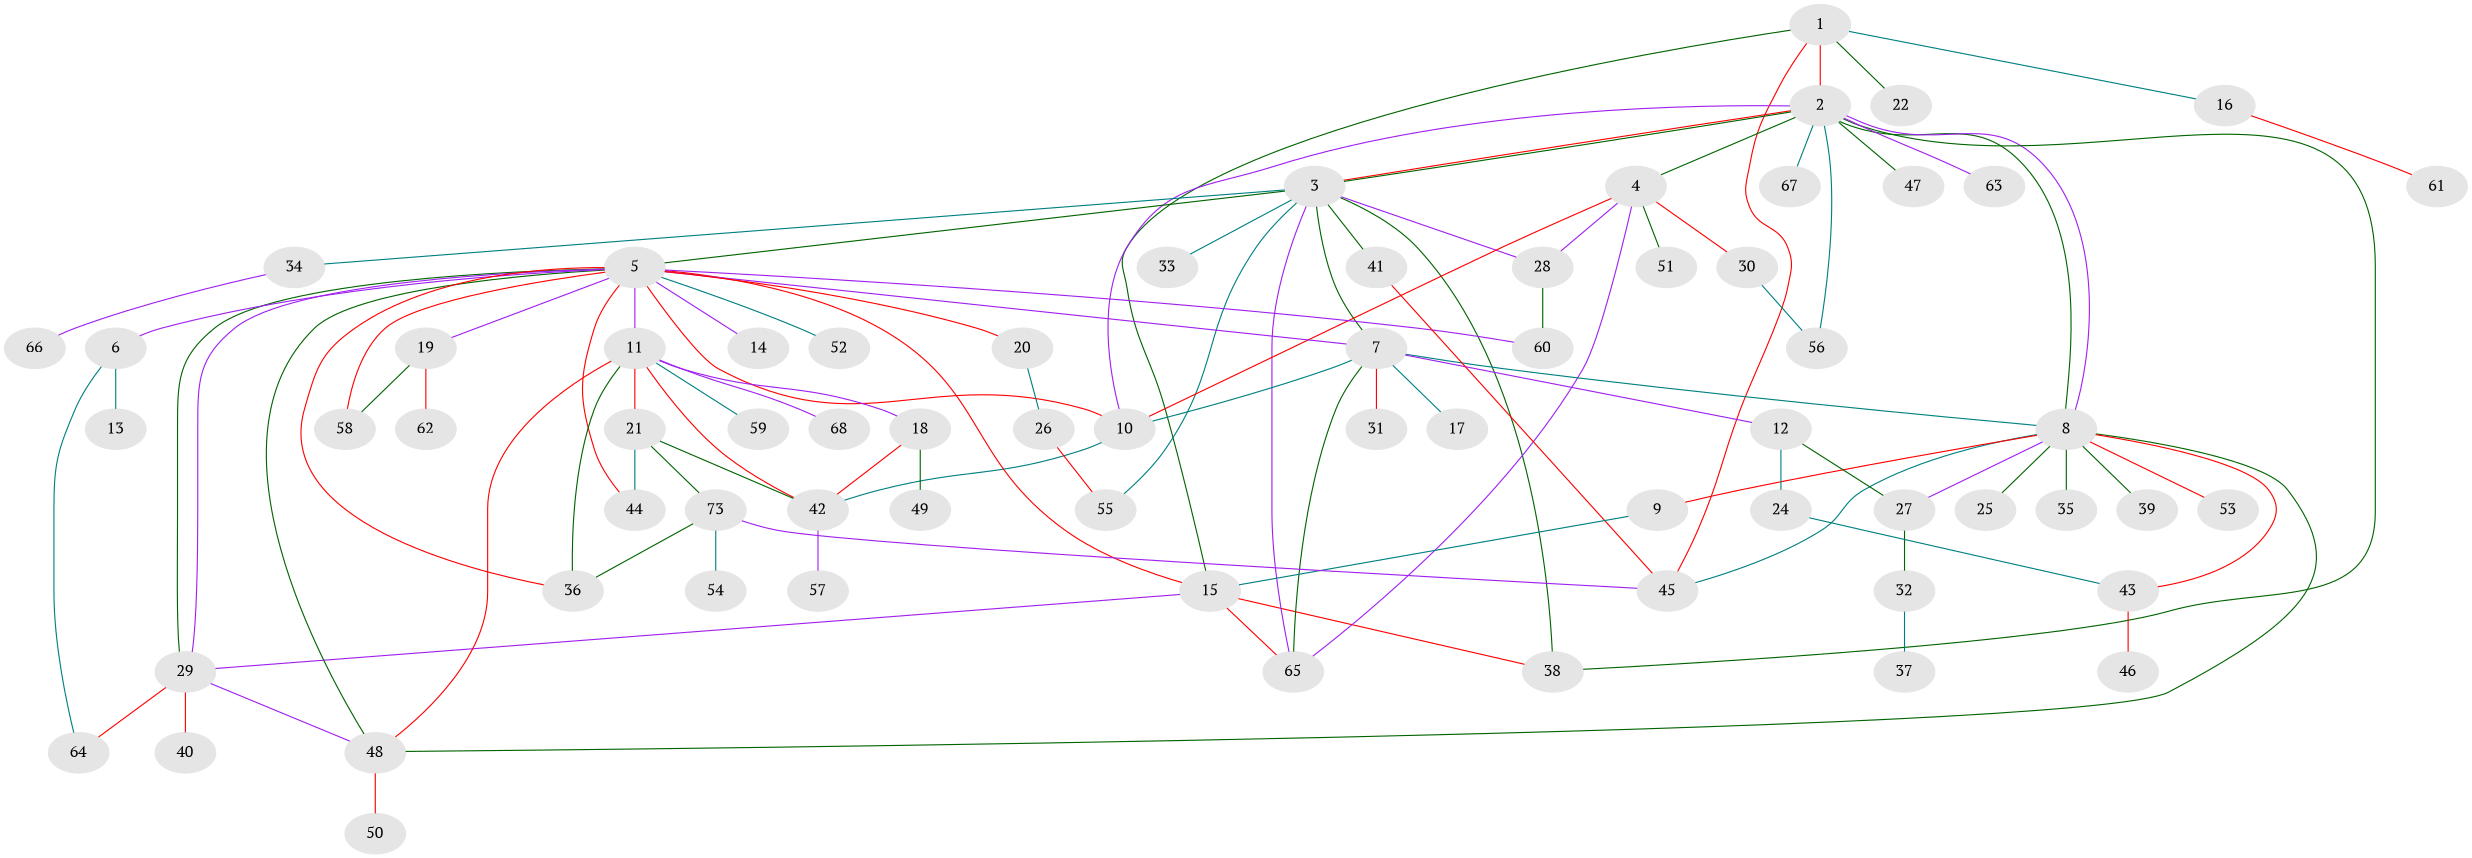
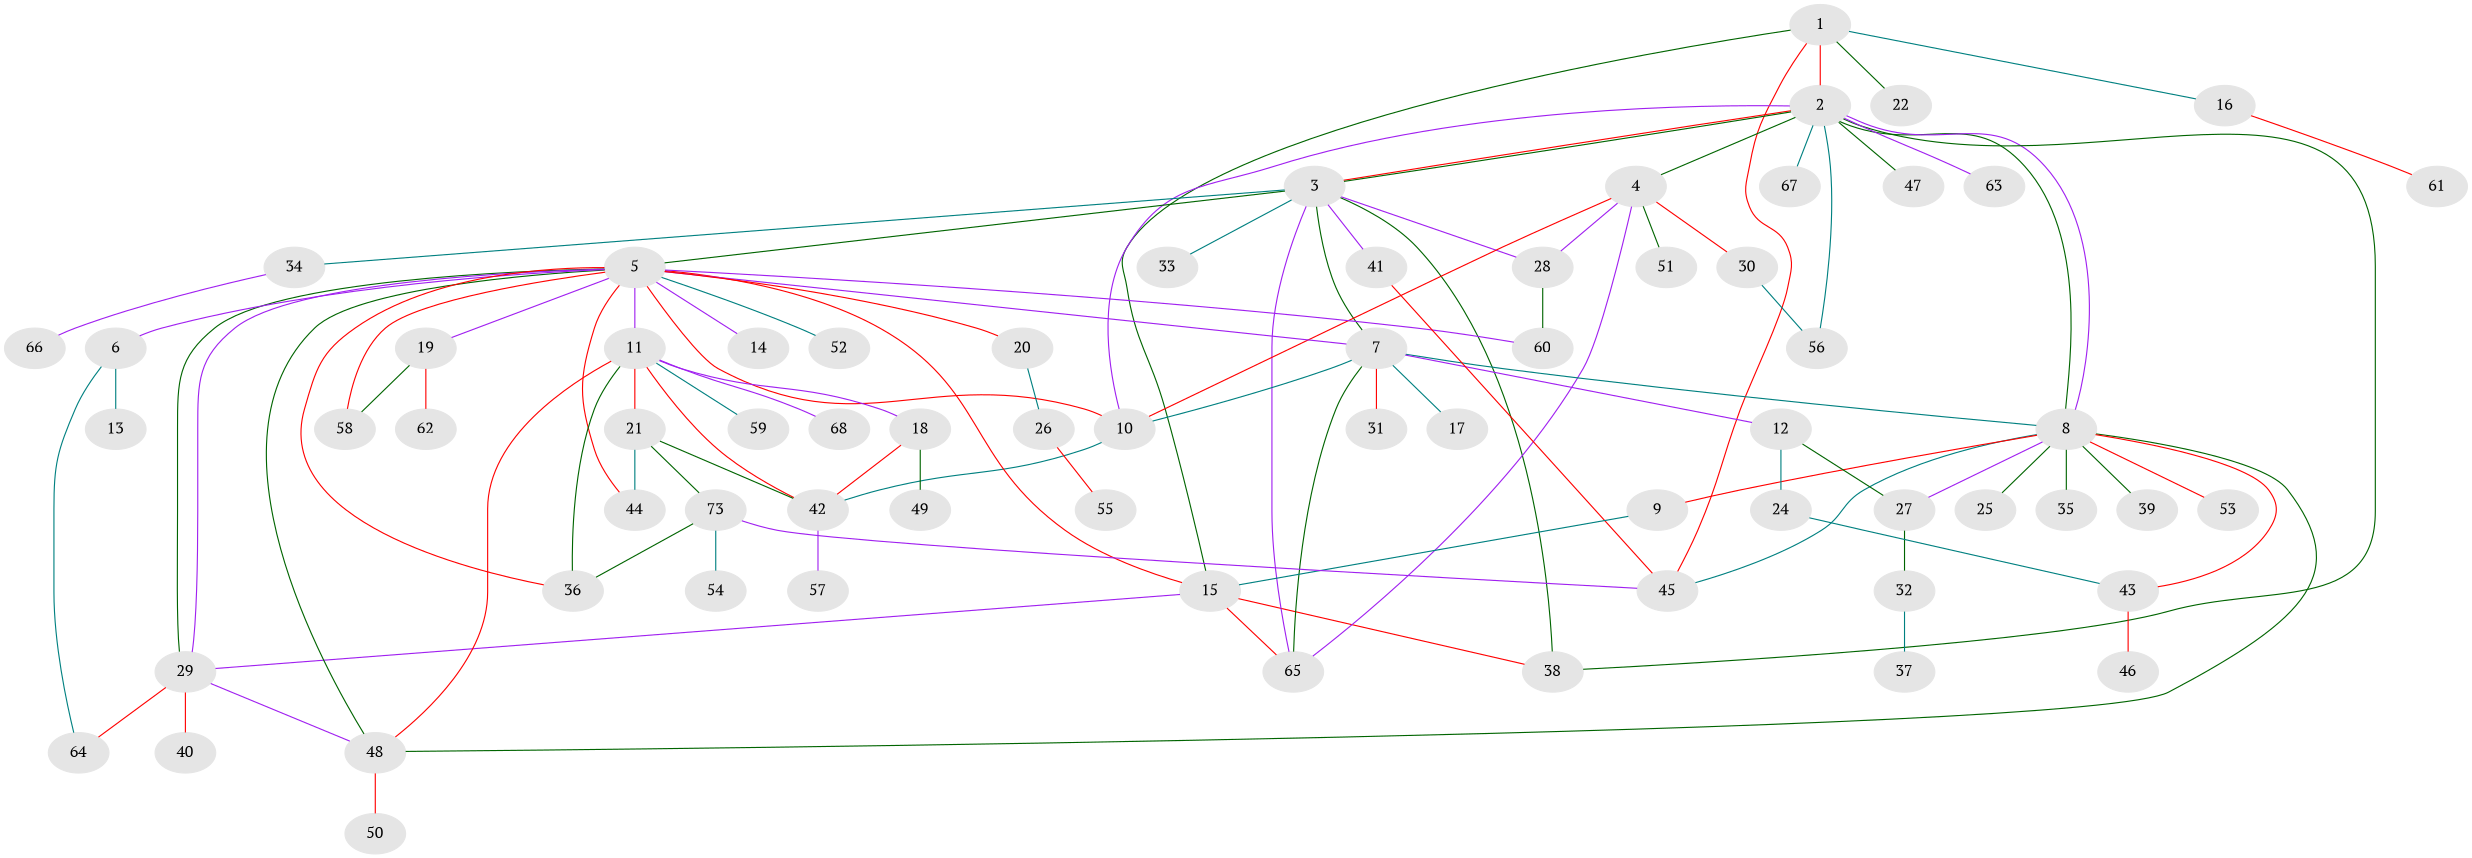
(1346, 227) -> (1346, 227)
(1211, 349) -> none
